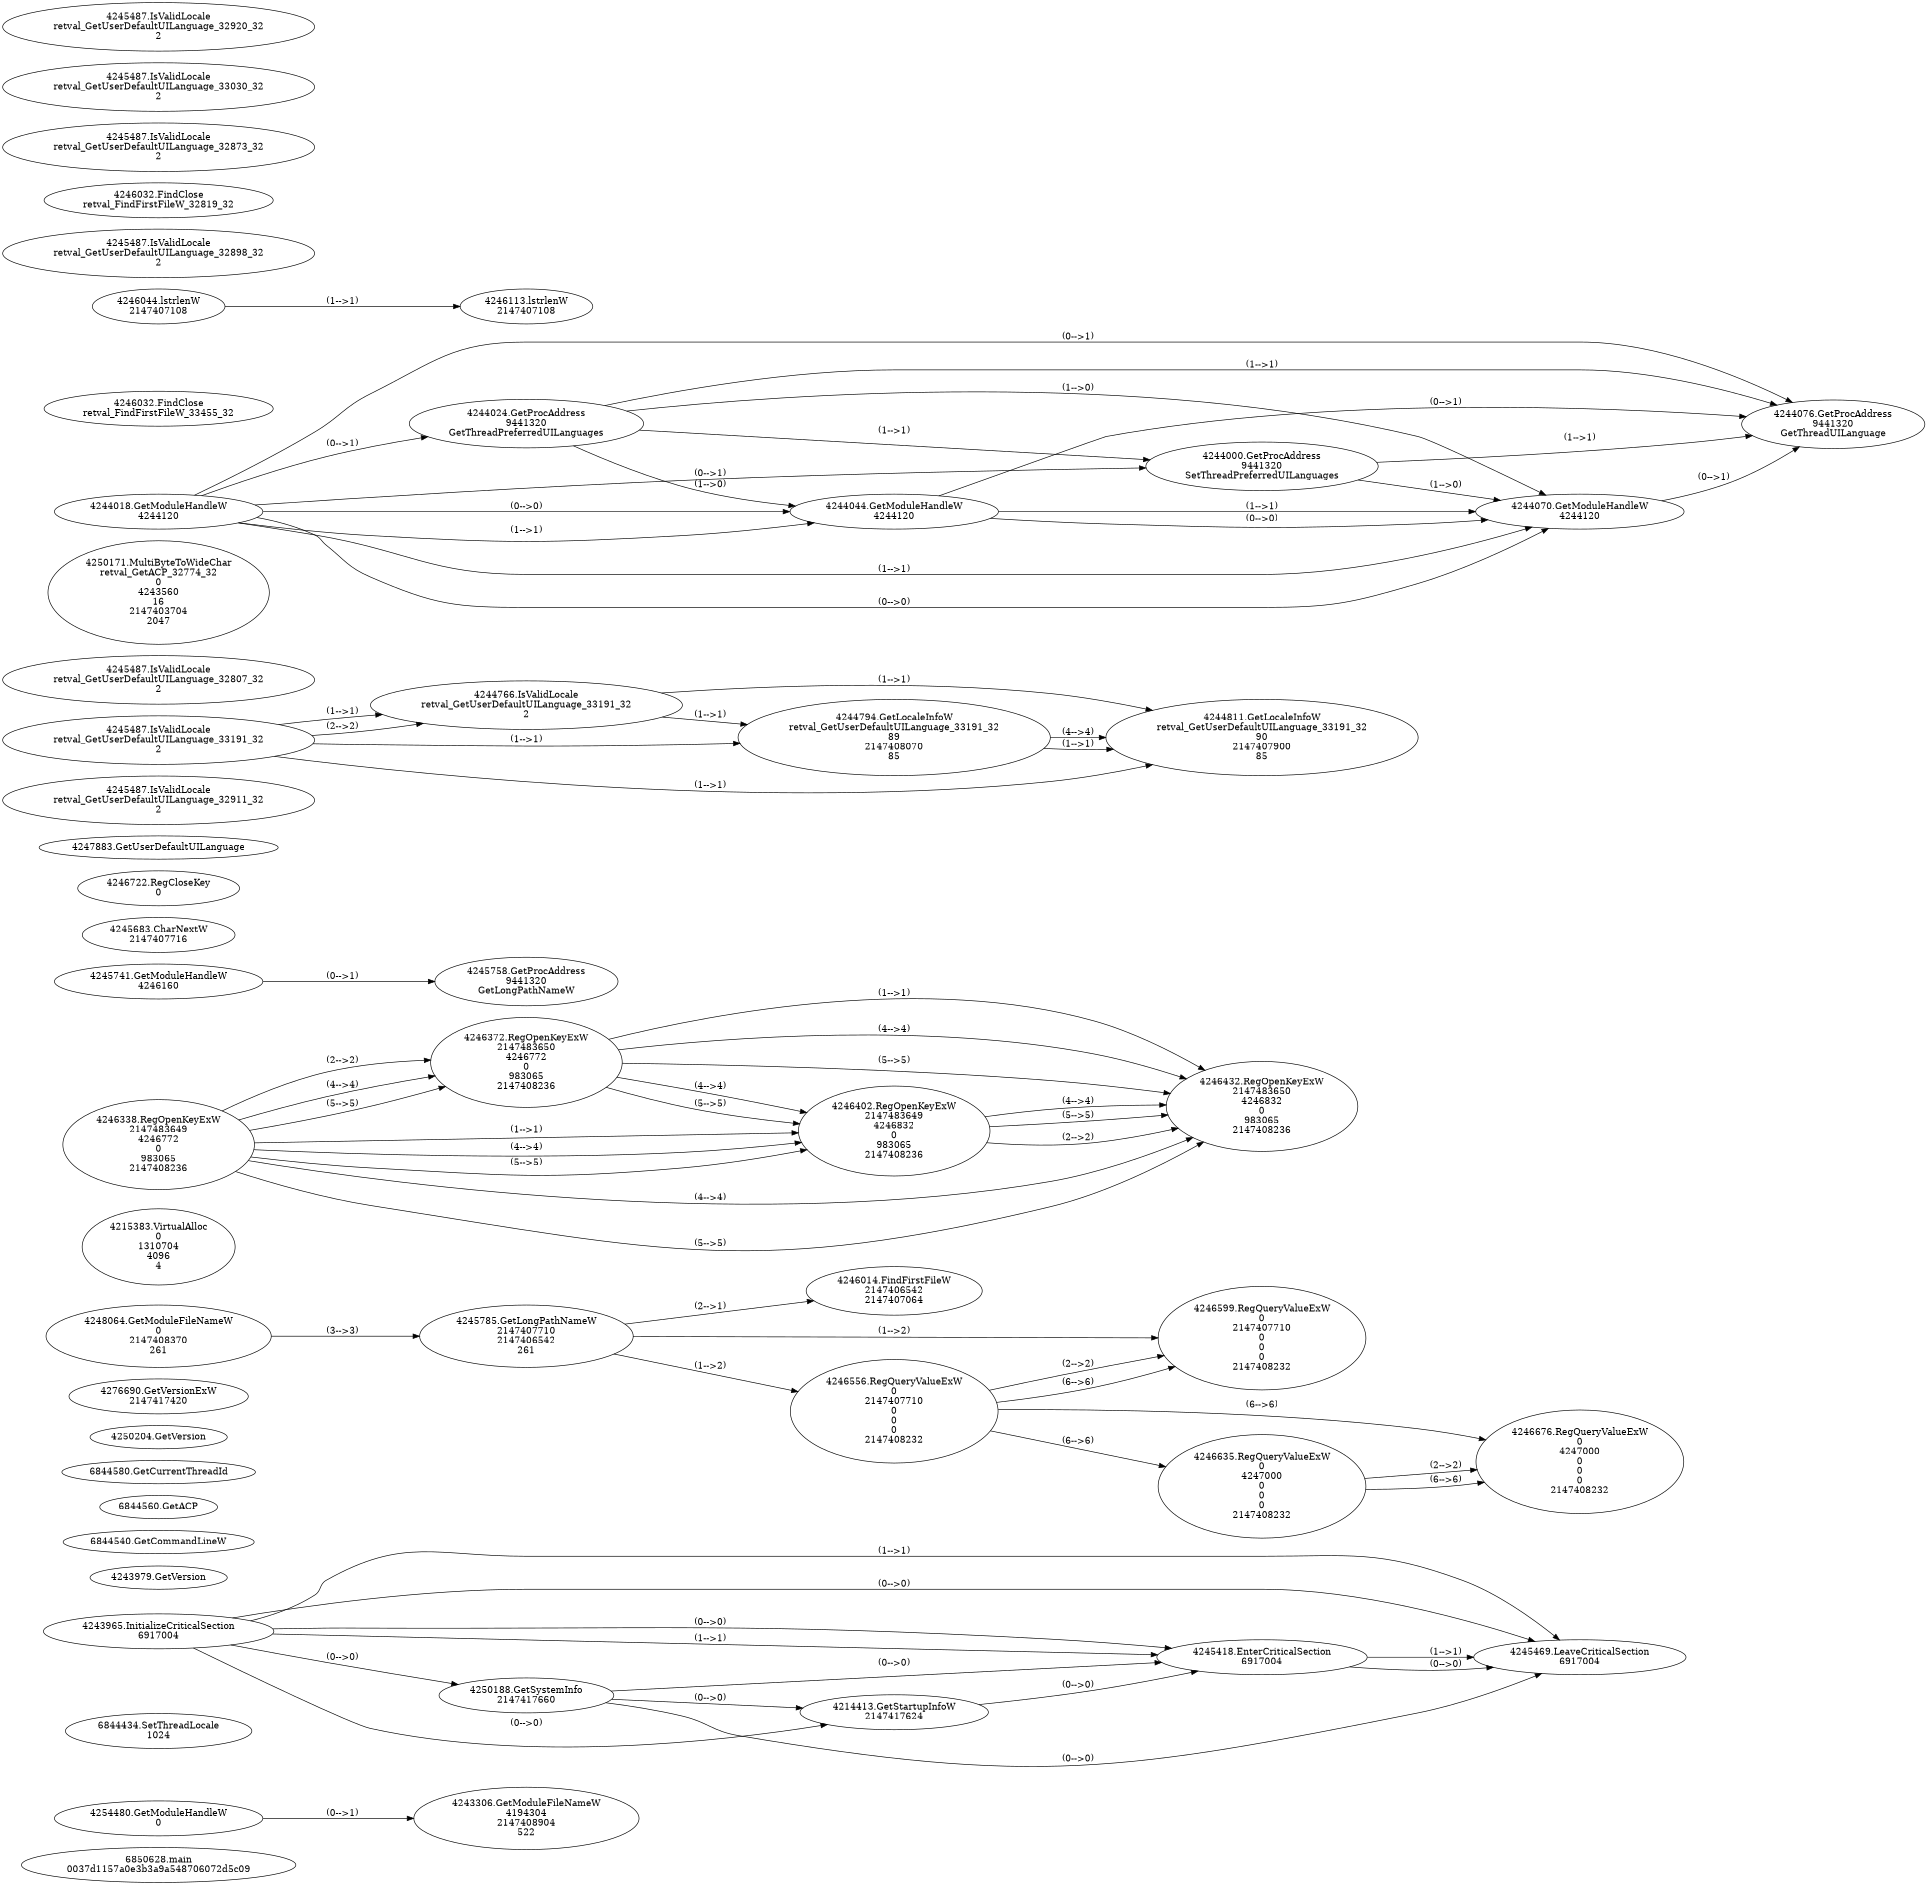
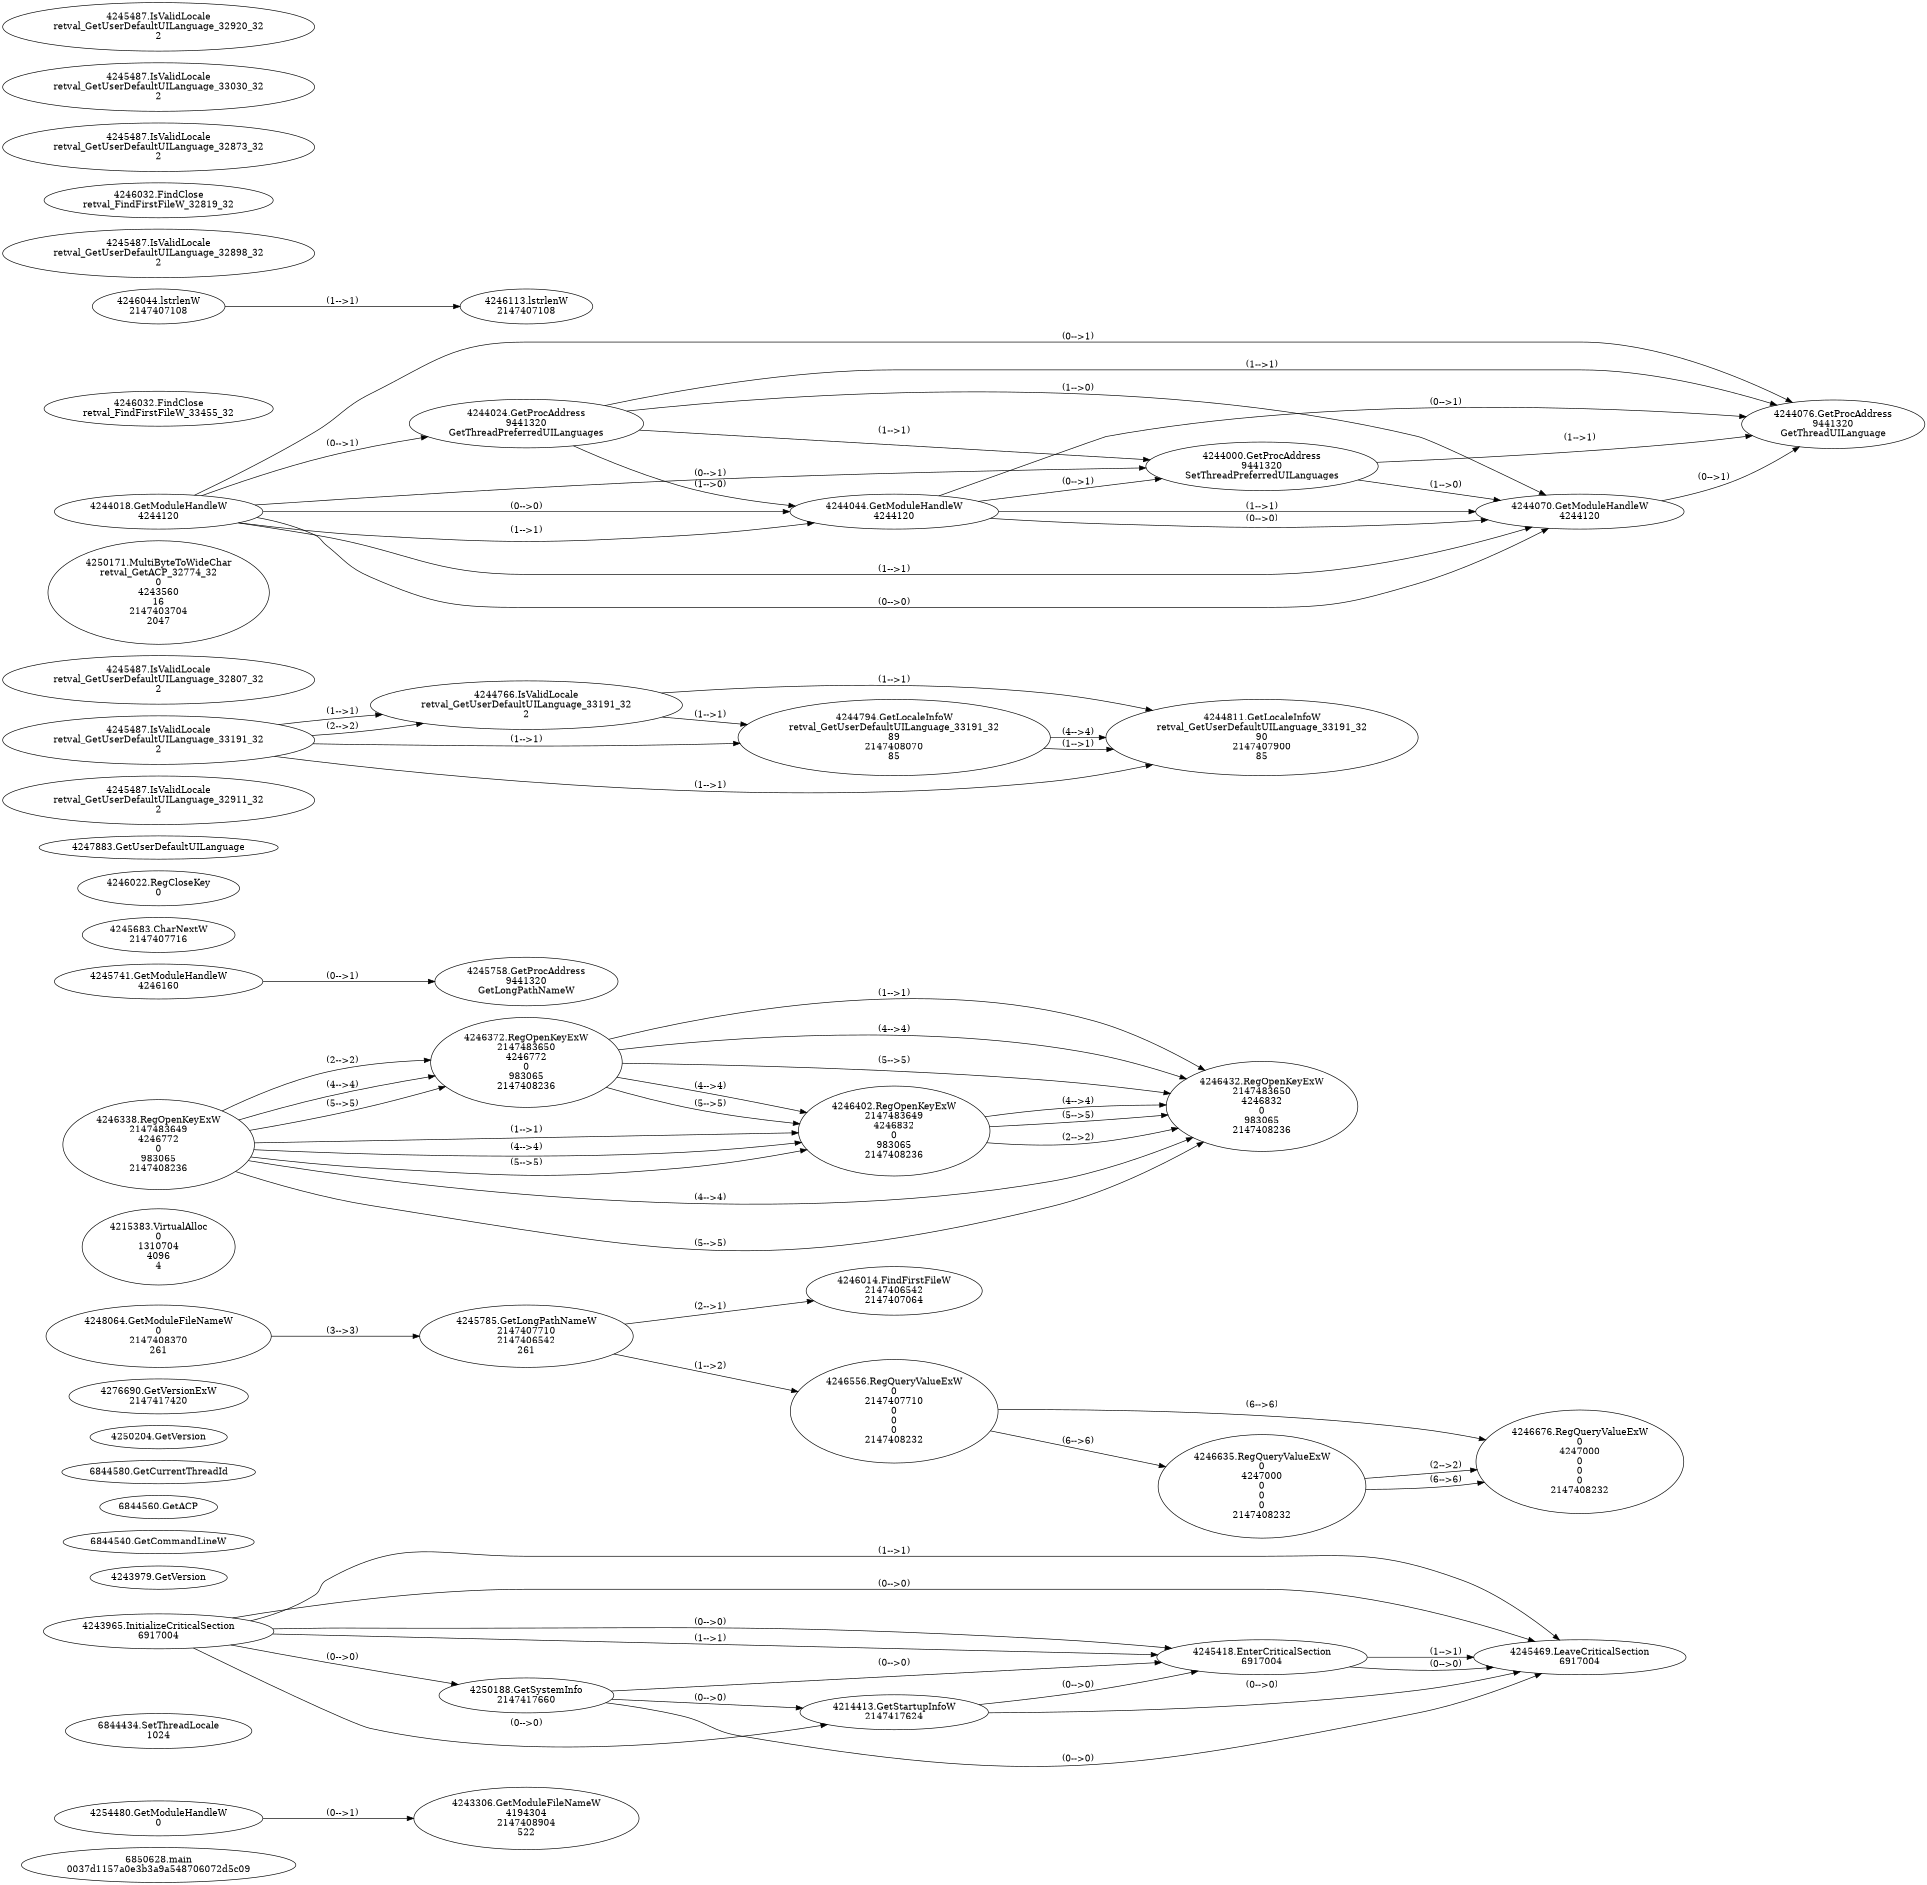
none -> (1067, 490)
(159, 888) -> (159, 888)
(1262, 1338) -> none
none -> (1252, 1705)
